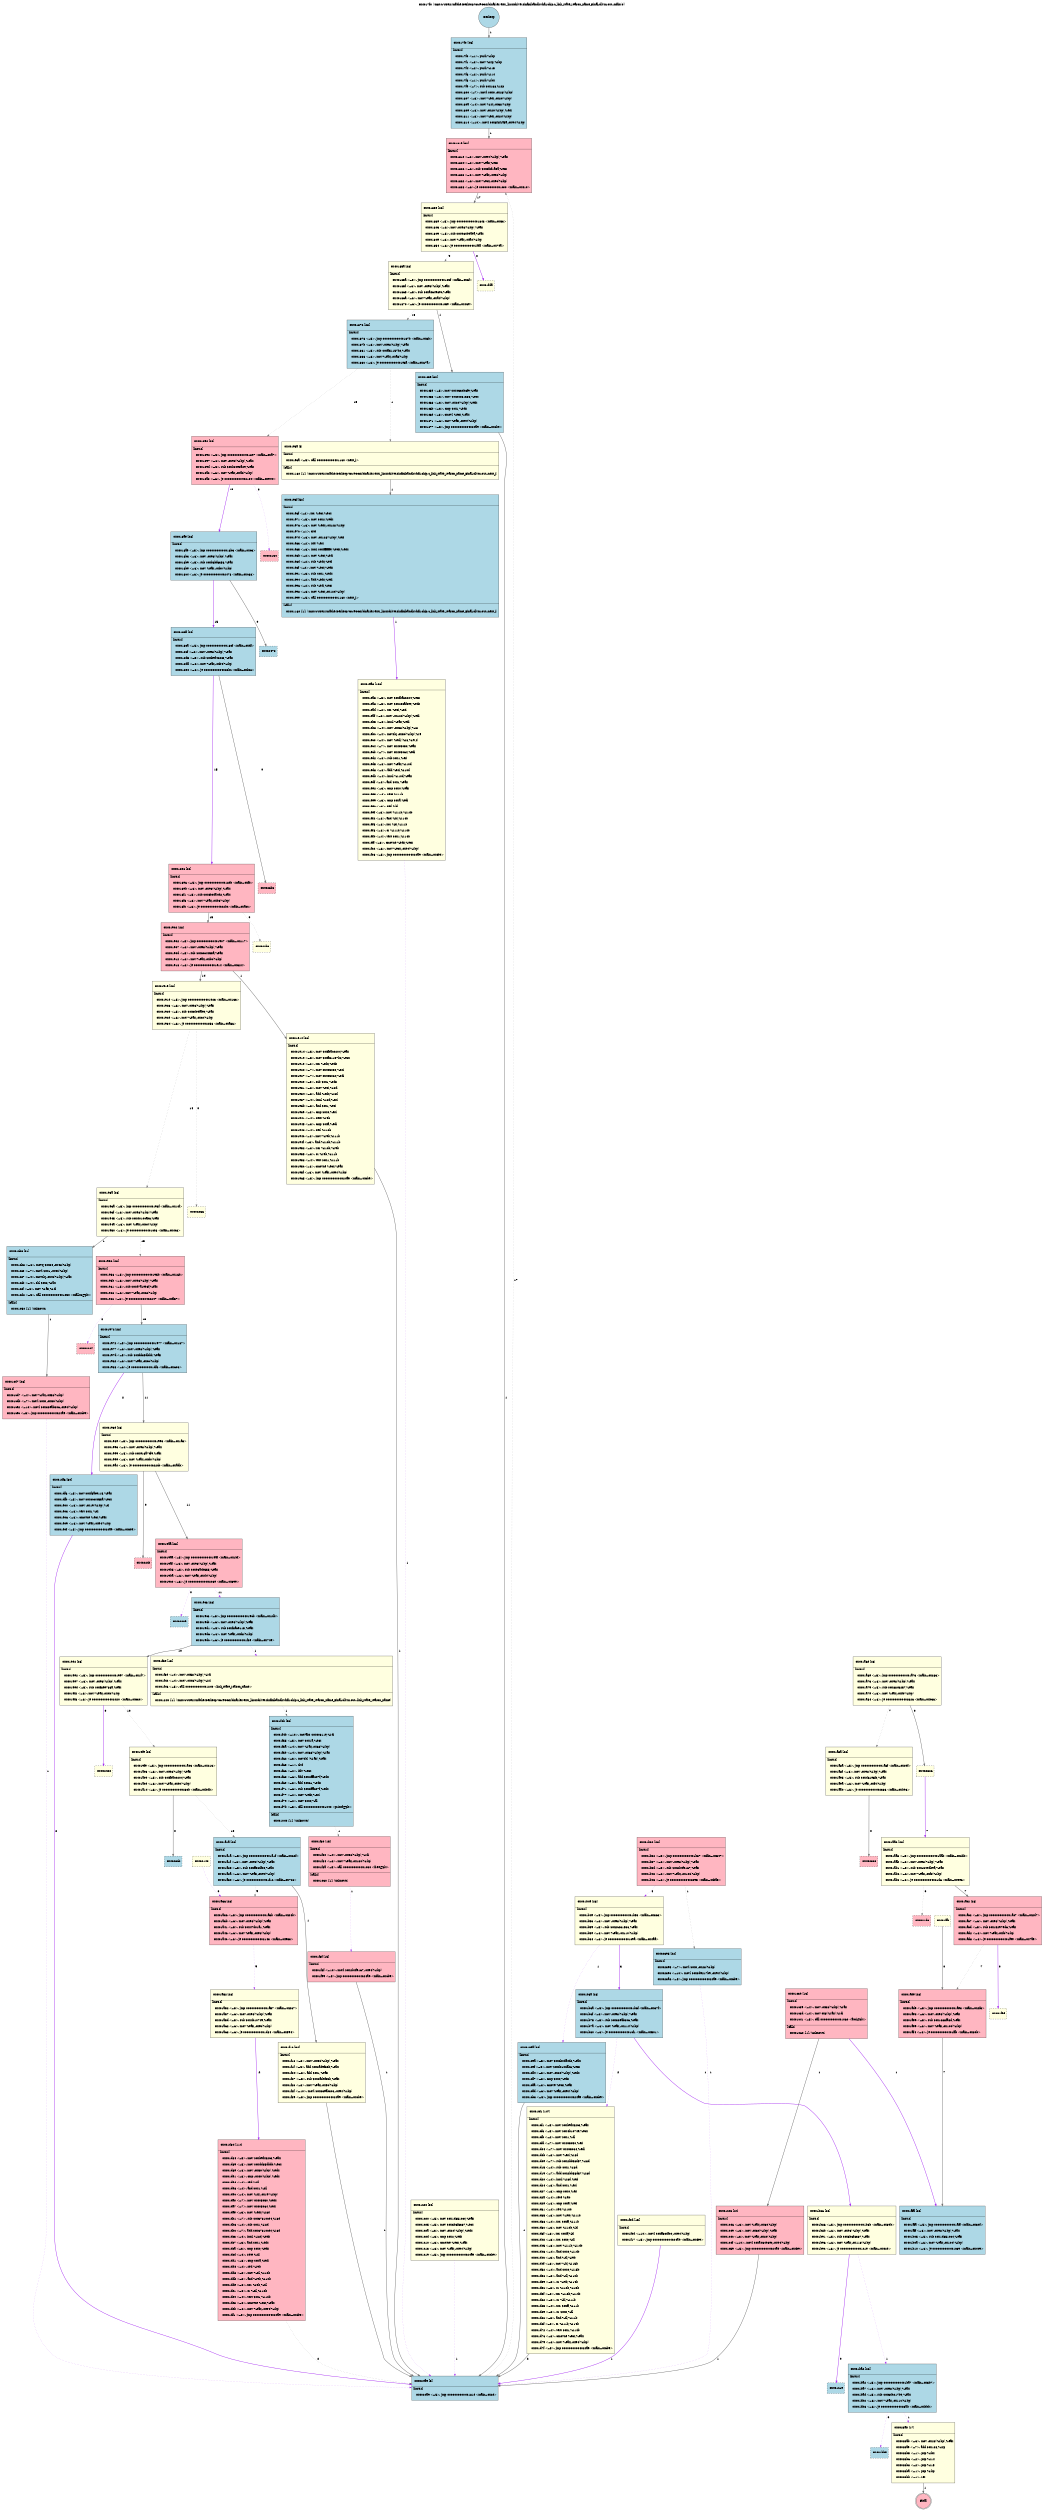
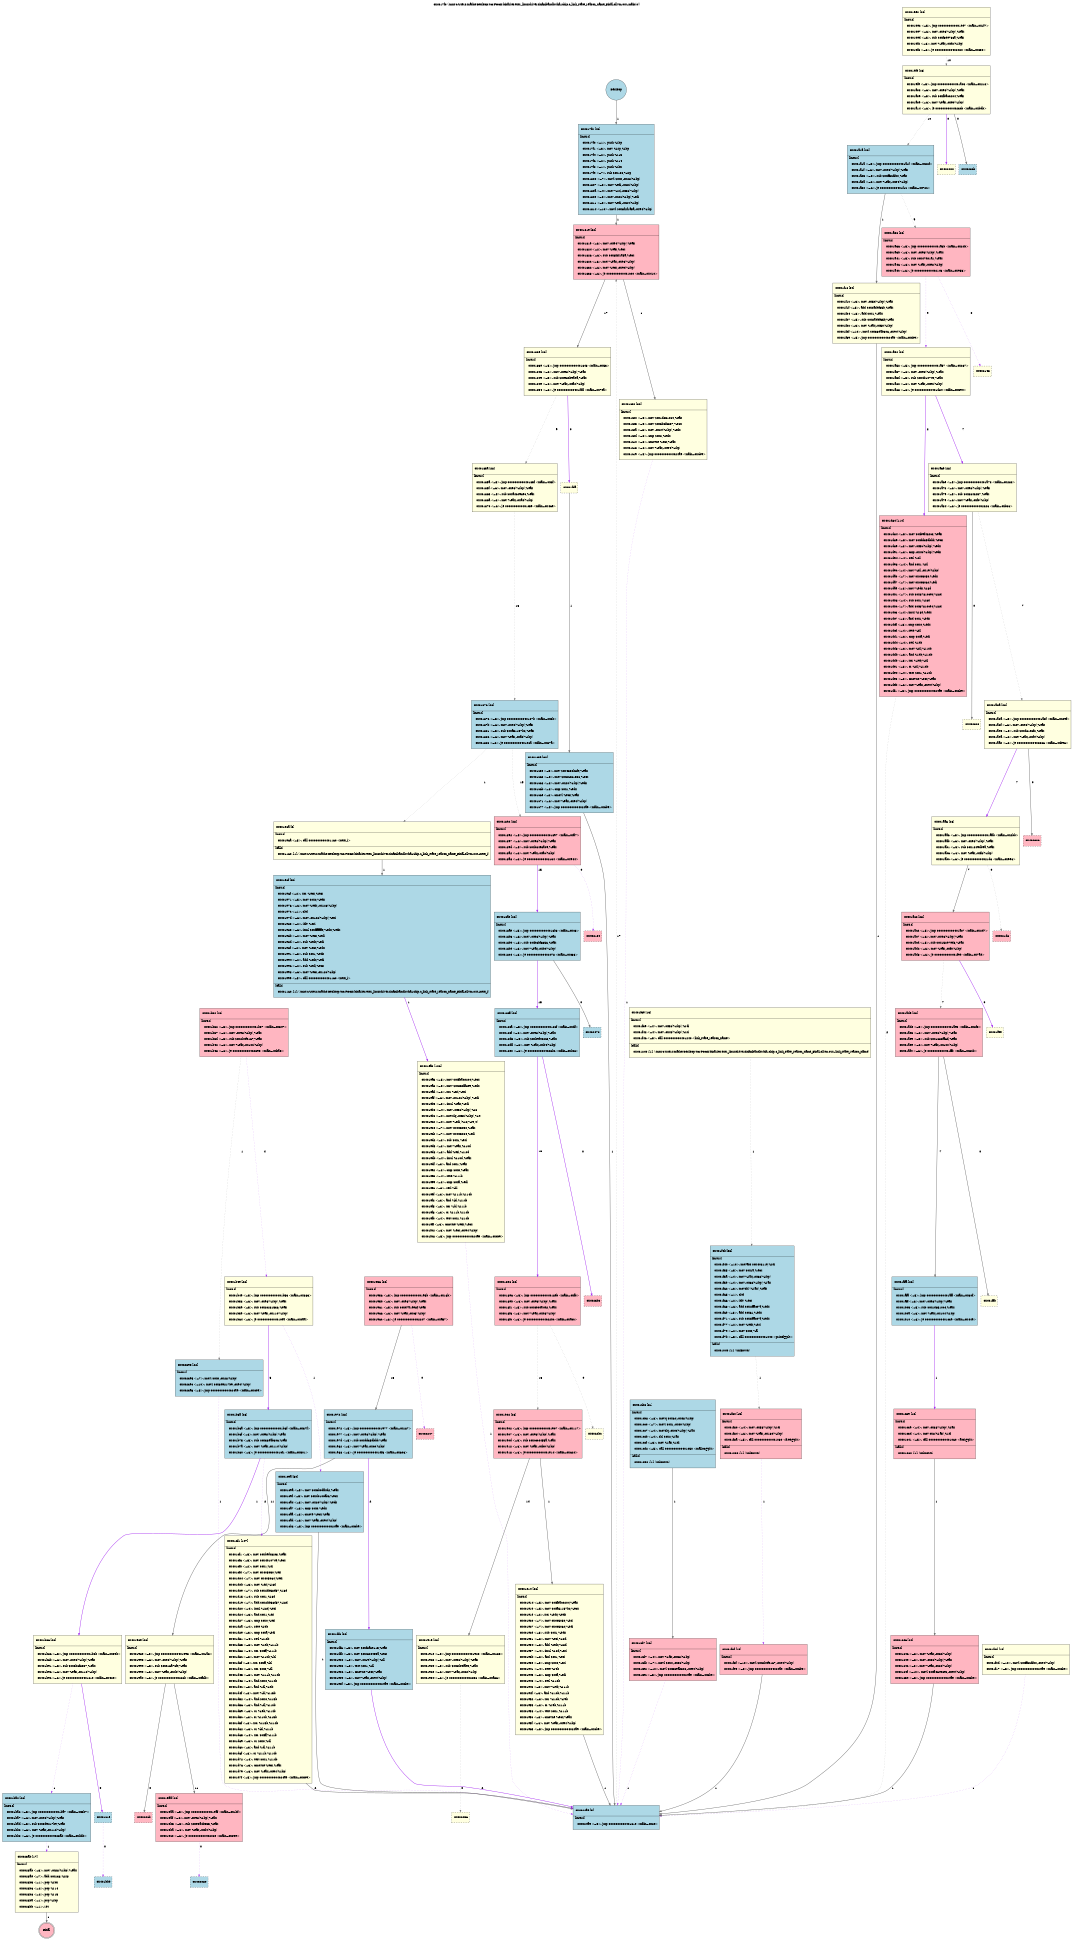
none -> (639, 338)
(444, 340) -> (569, 622)
none -> (949, 429)
(242, 778) -> (568, 1175)
(209, 917) -> (538, 1366)
(140, 1212) -> none
(236, 1622) -> none
(104, 1735) -> (946, 138)
(925, 1806) -> (1002, 782)
(209, 1882) -> (959, 320)
(942, 1957) -> (966, 1175)
(903, 2116) -> (935, 1366)
(616, 2354) -> (882, 1802)
(884, 2429) -> (103, 1849)
